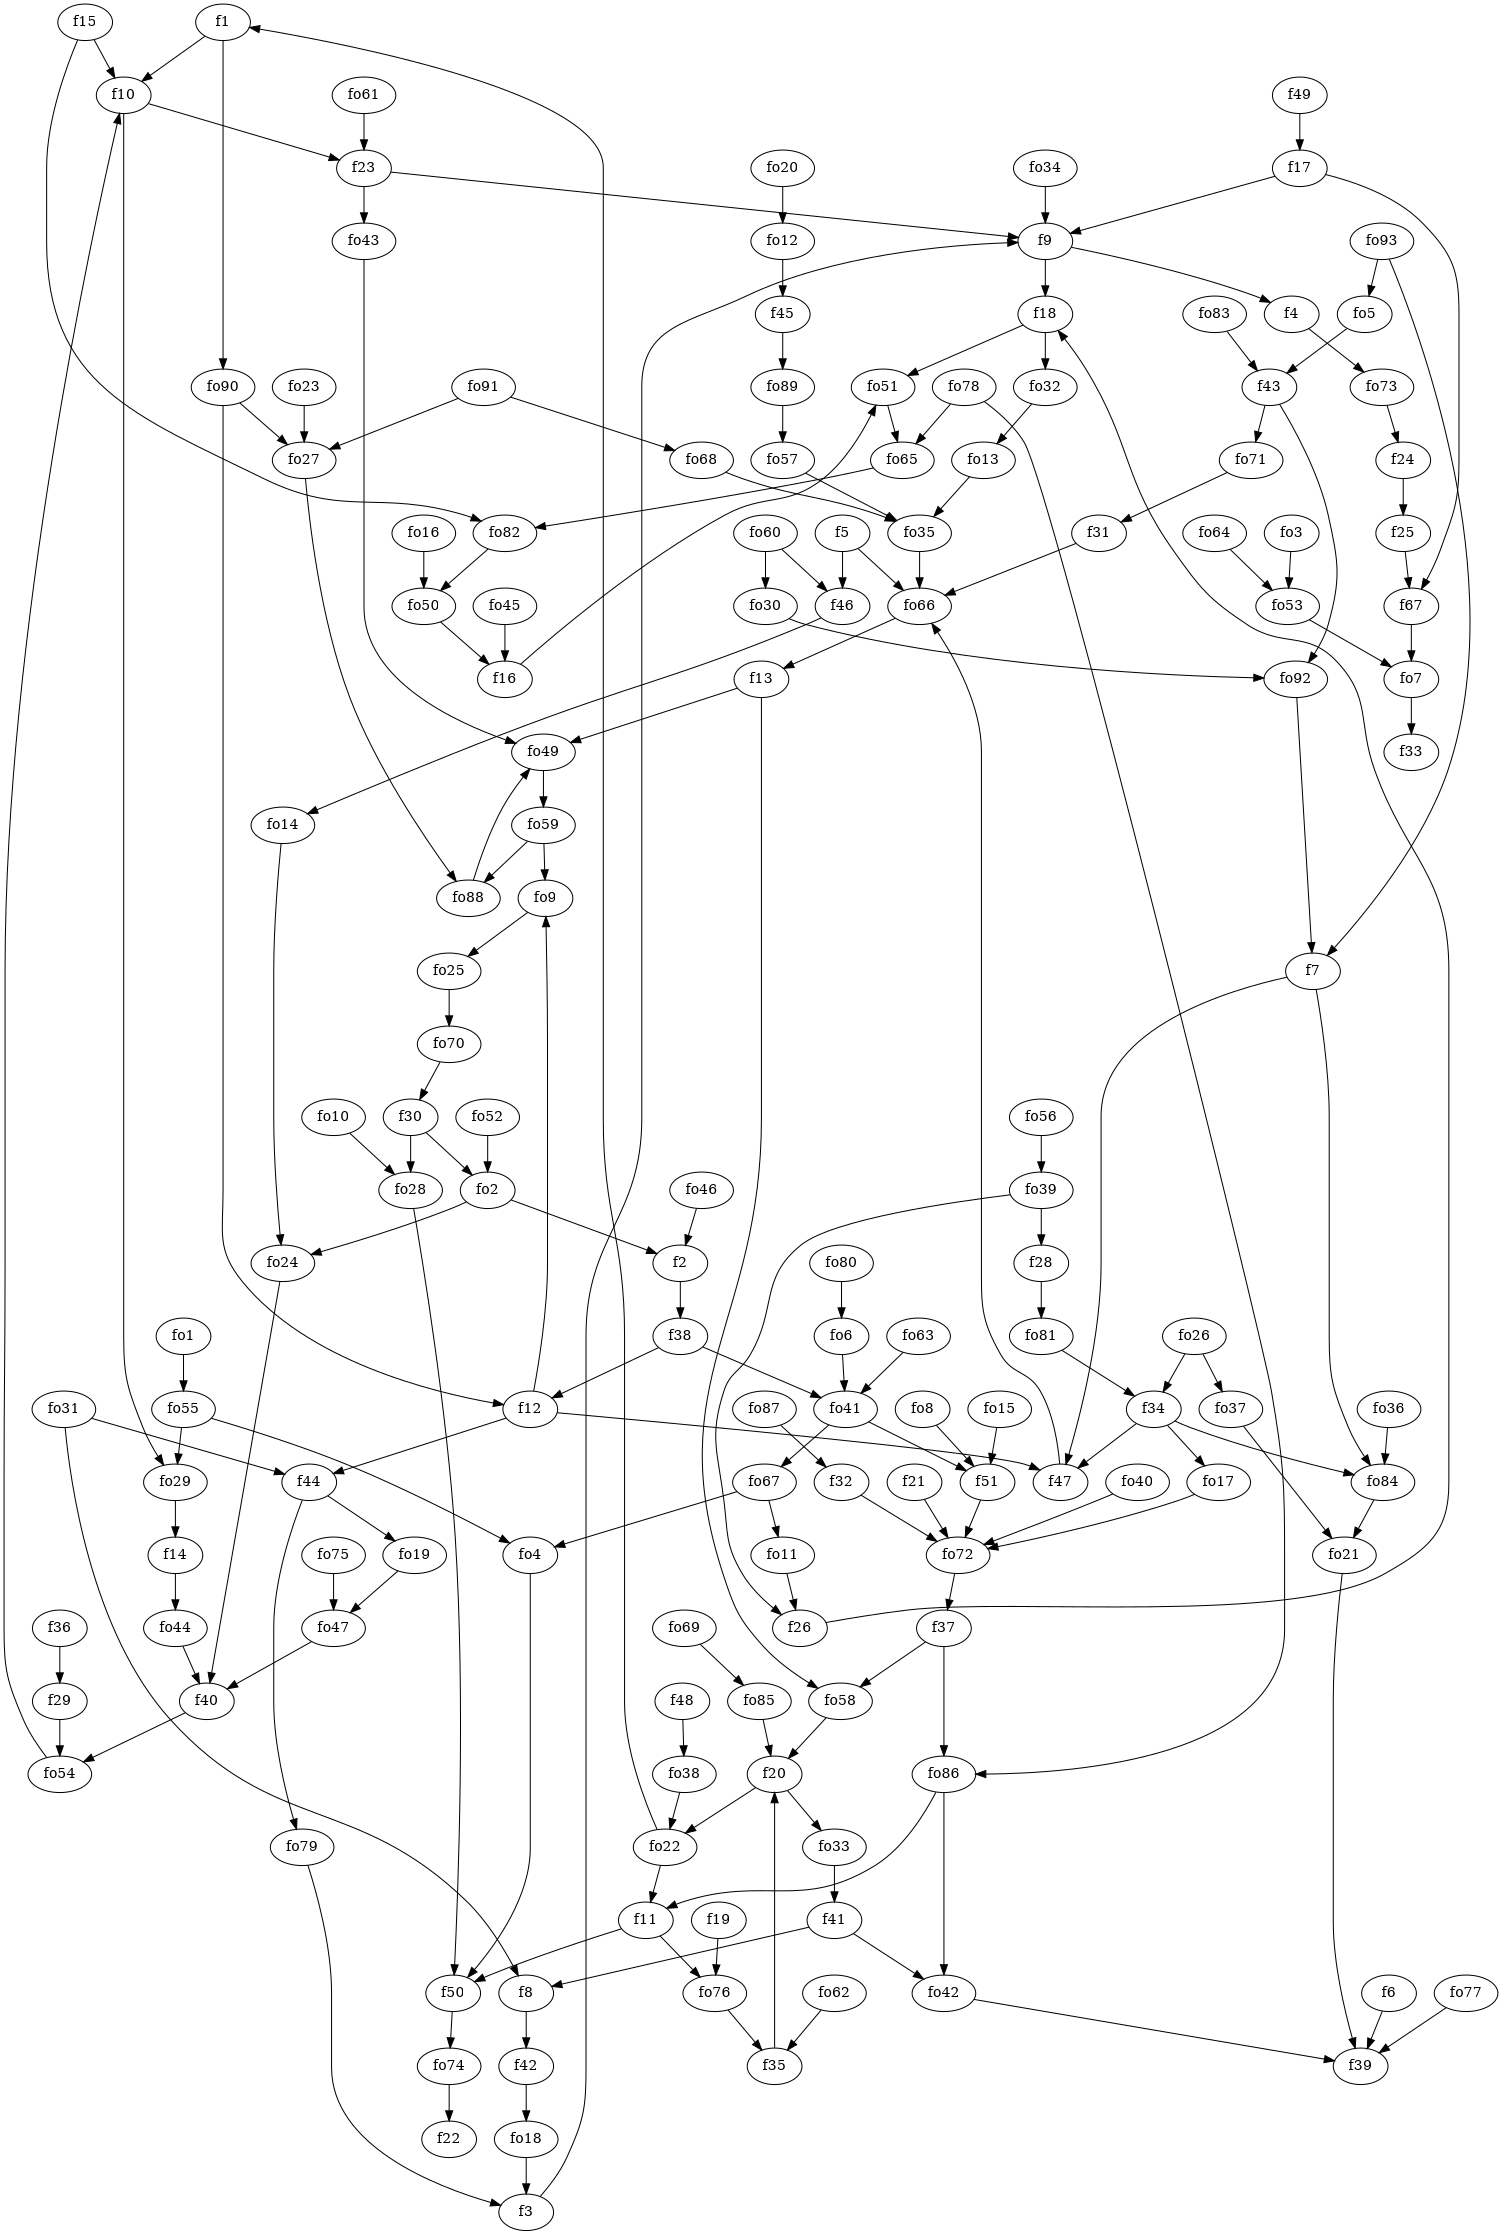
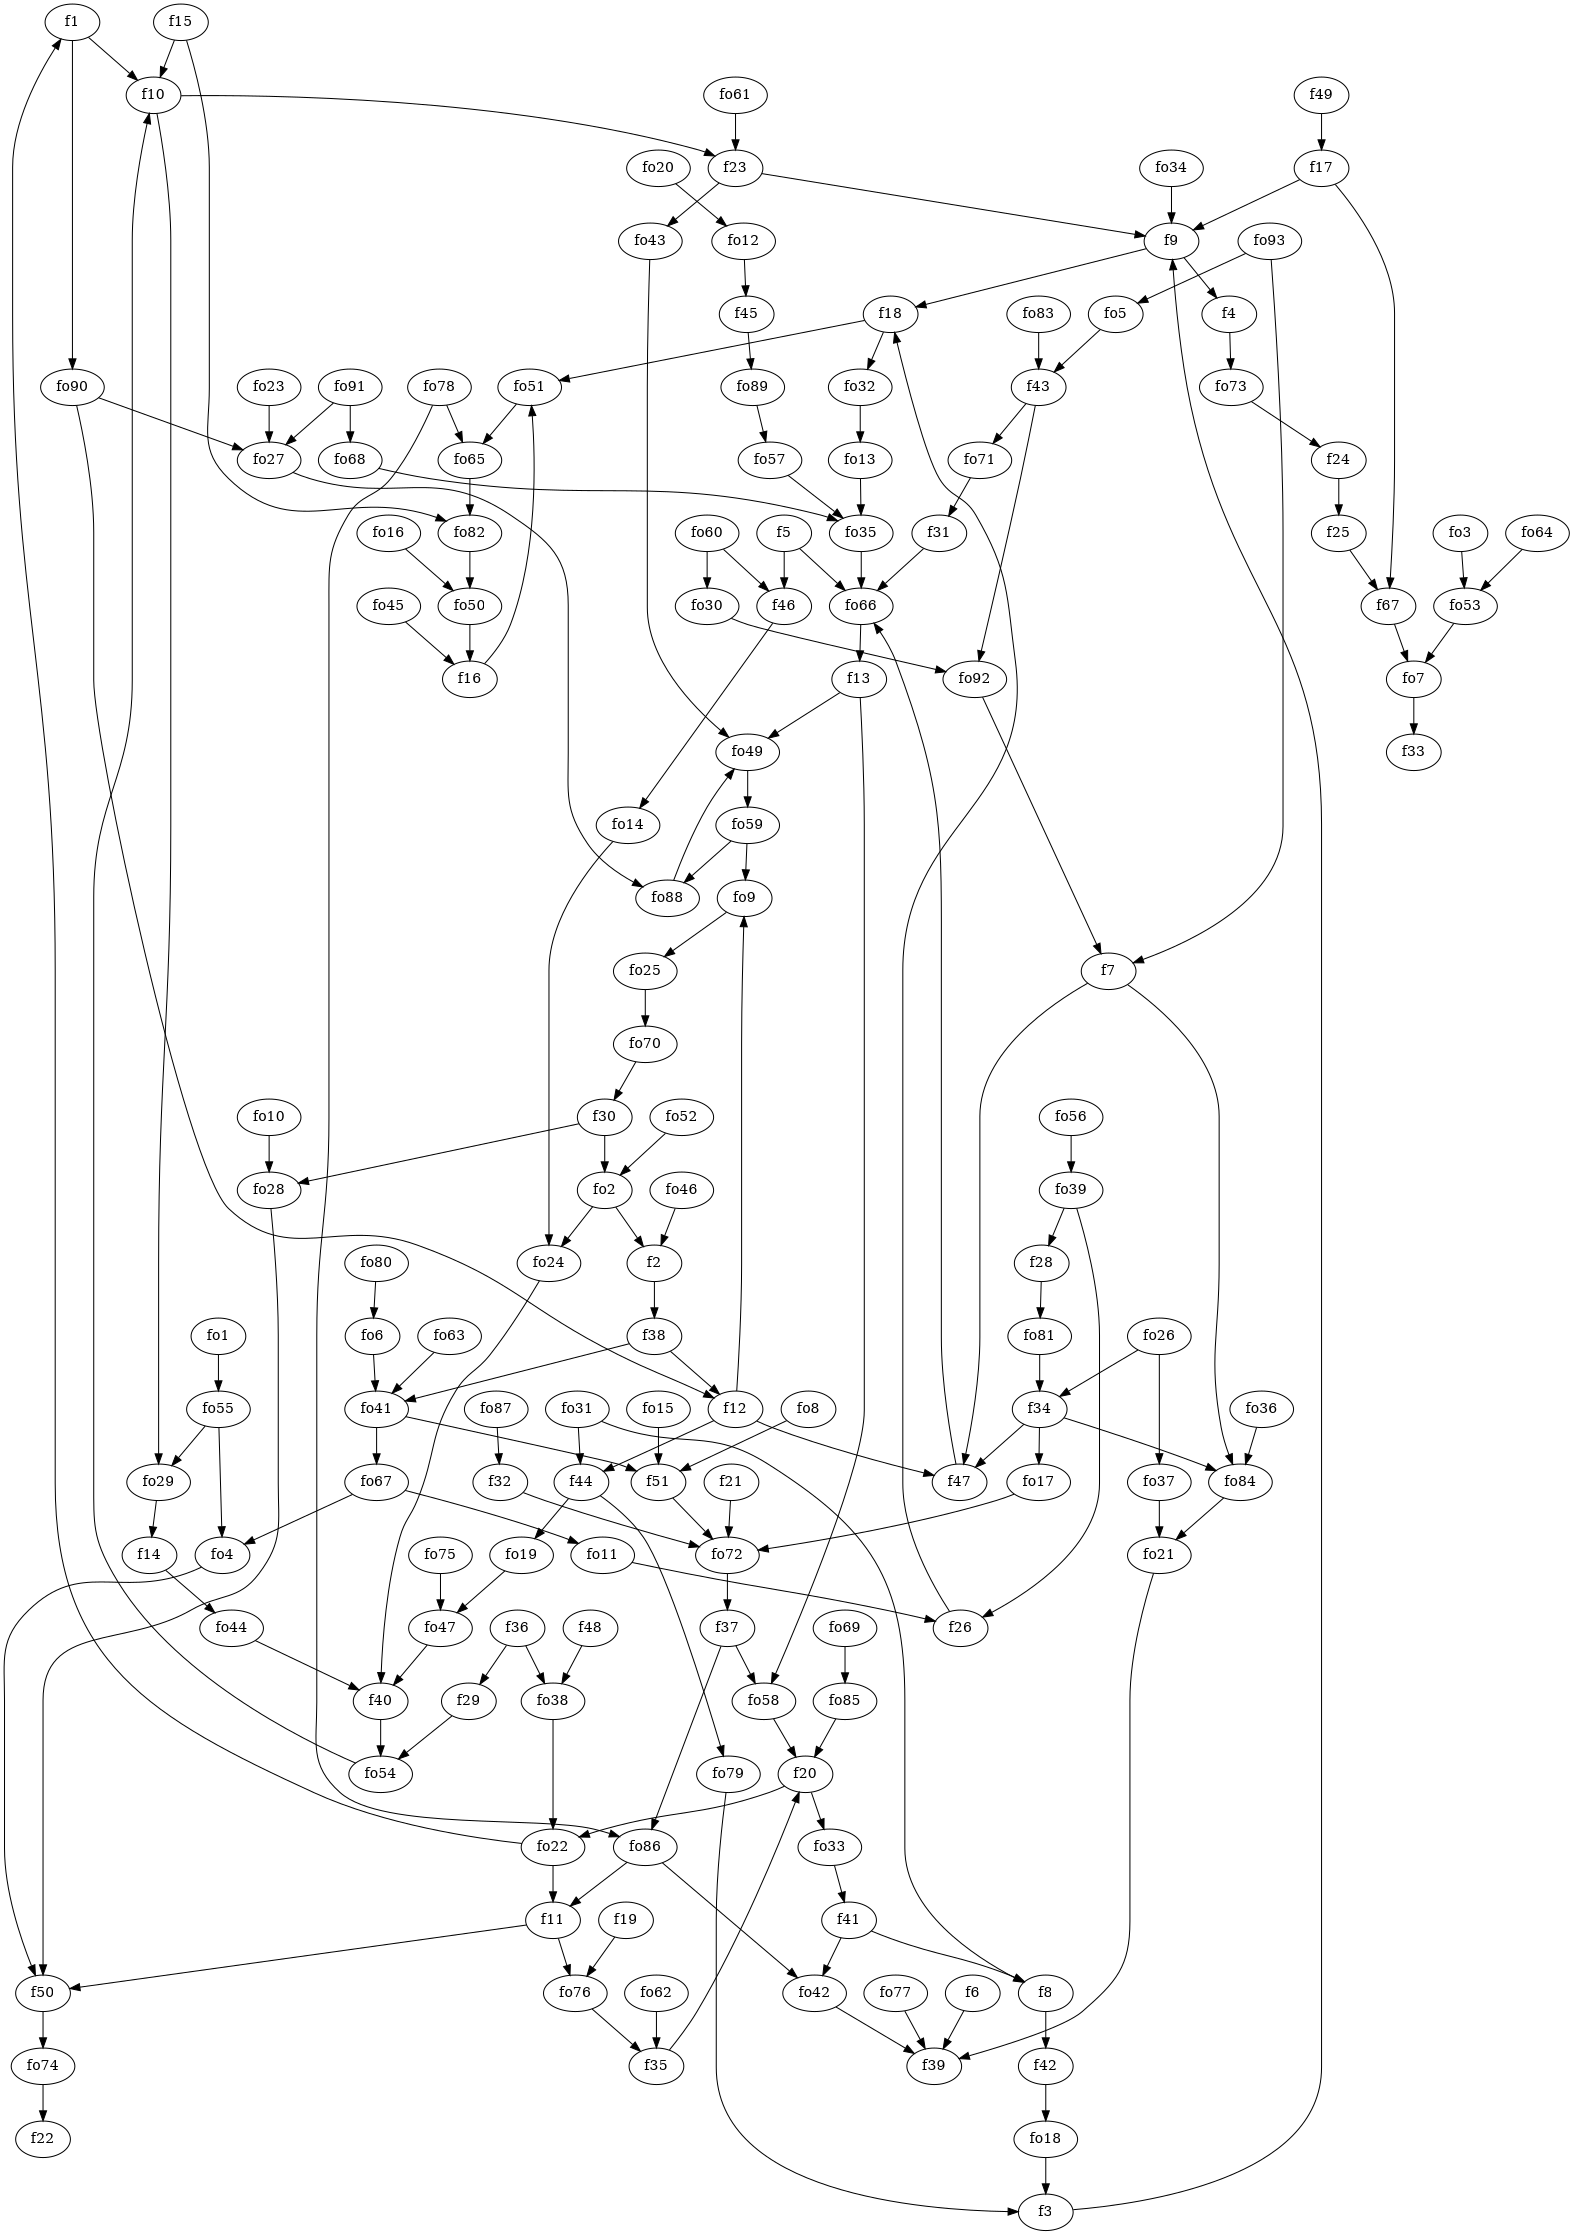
(1138, 1482) -> none
none -> (533, 1660)
